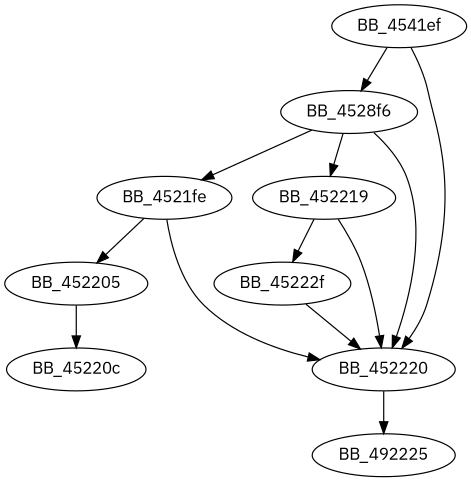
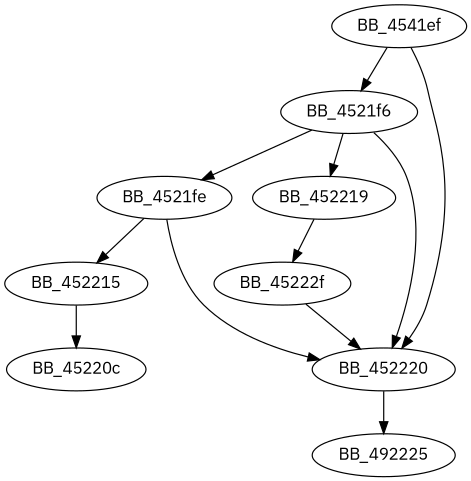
(349, 112) -> (349, 112)
(366, 275) -> none
(76, 284) -> (76, 284)
